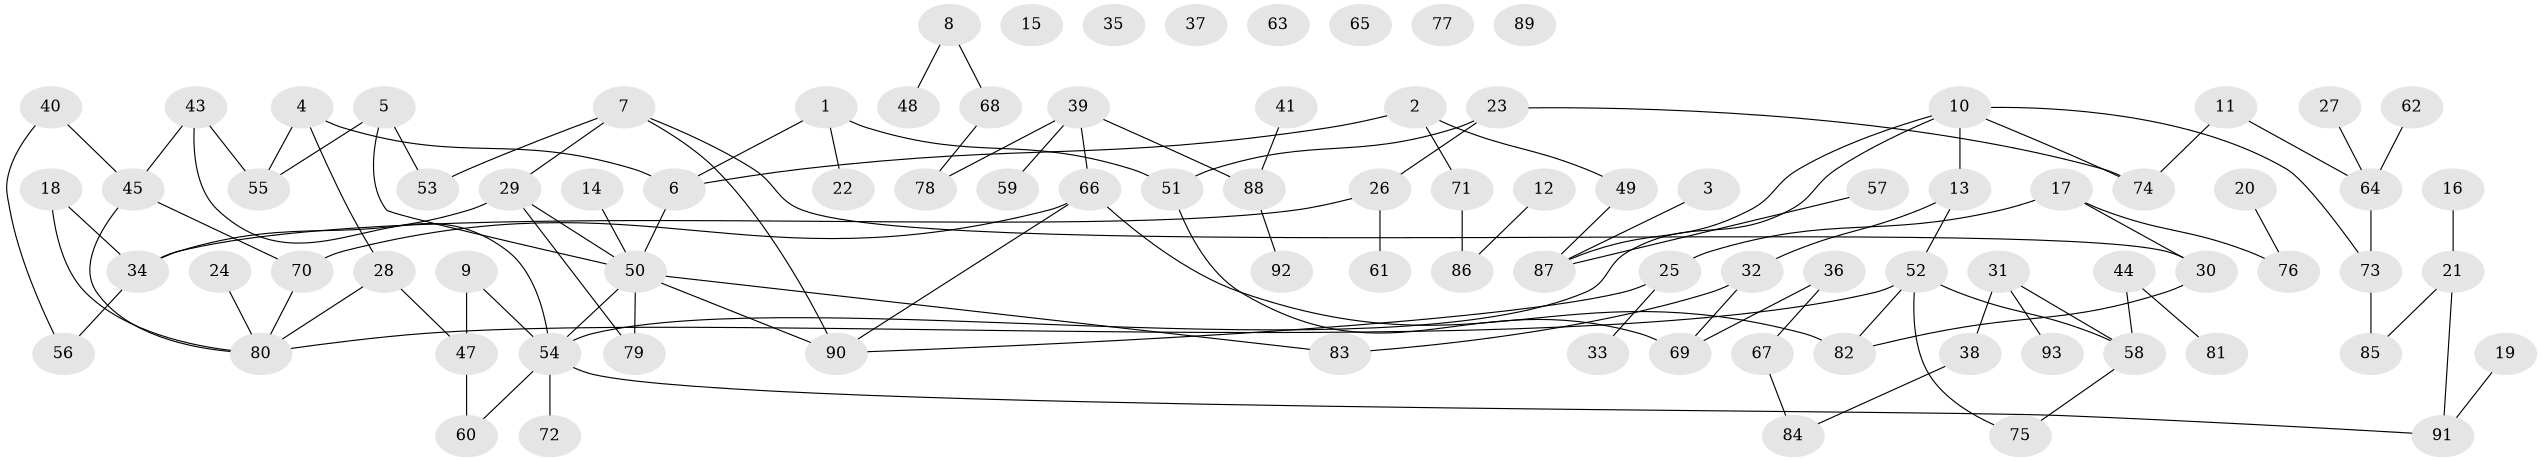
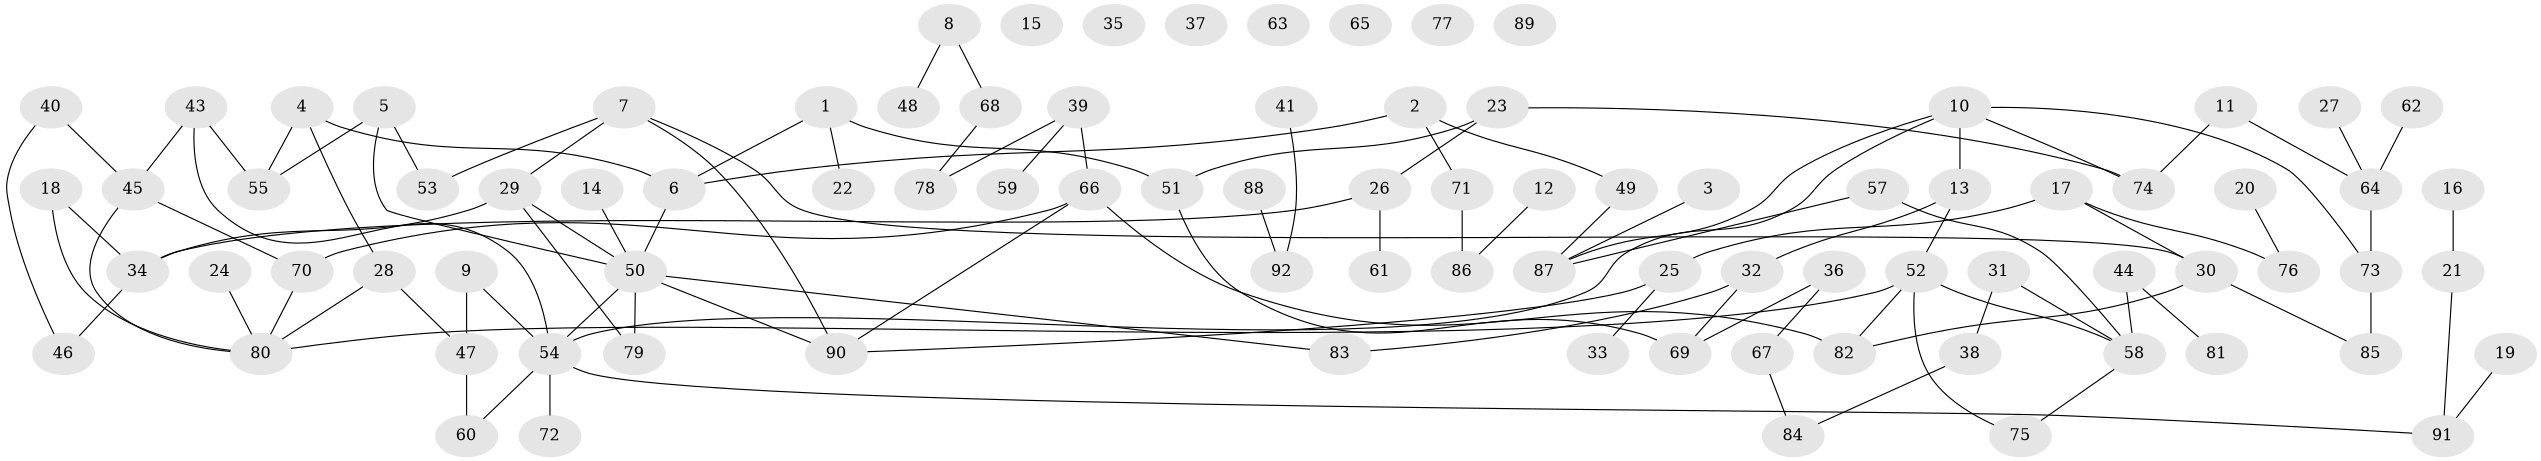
(1271, 147) -> (1296, 190)
(1180, 154) -> none
none -> (2038, 250)
(2412, 313) -> (2289, 313)
(64, 354) -> (64, 354)
(2052, 354) -> none
